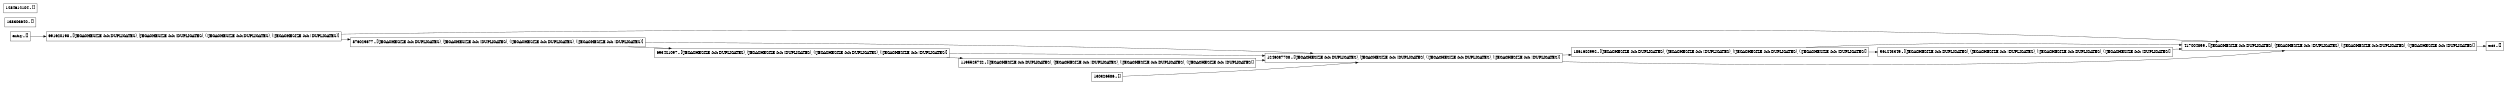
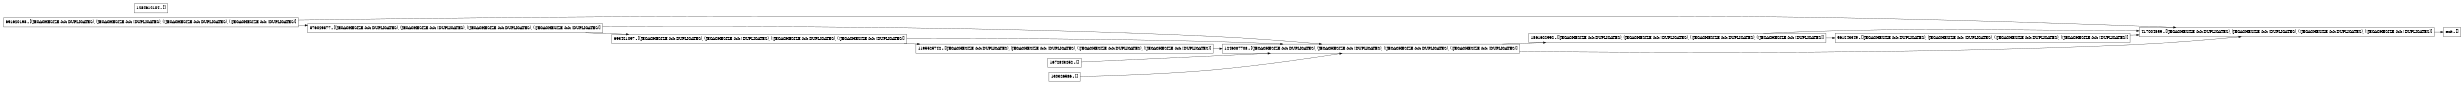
(20, 22) -> none
(20, 36) -> none
none -> (1065, 63)
